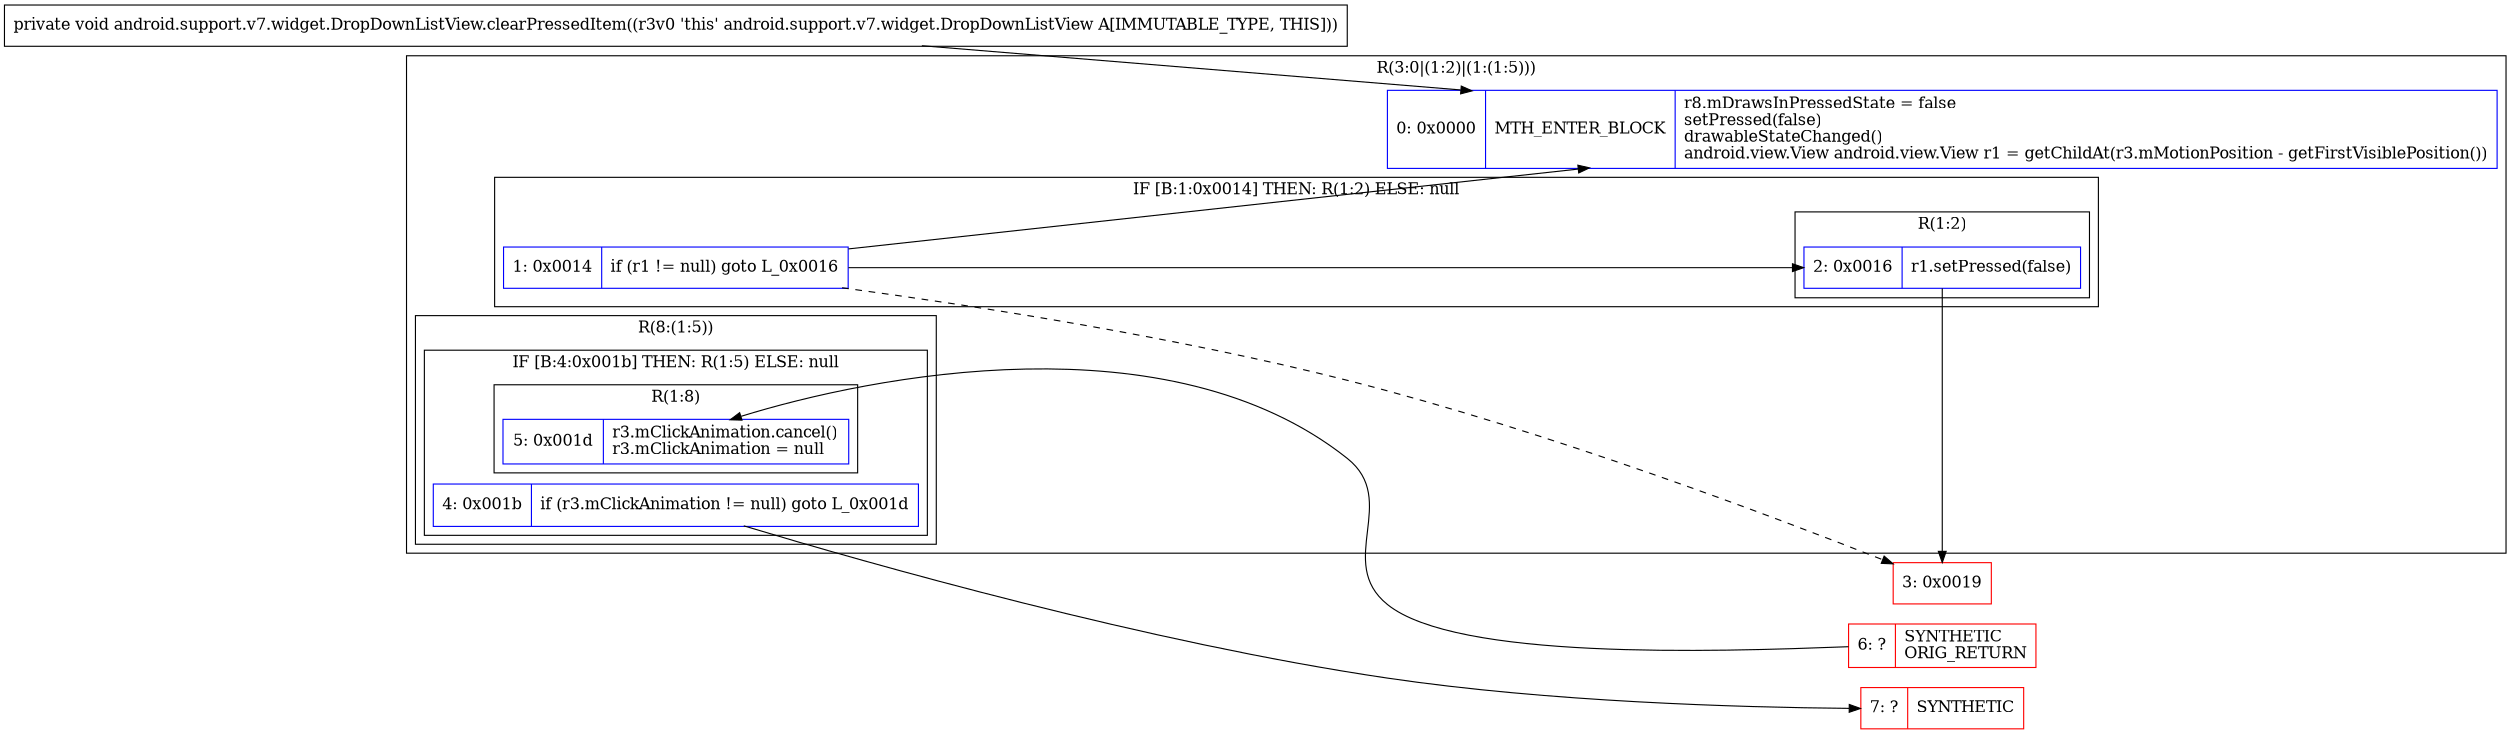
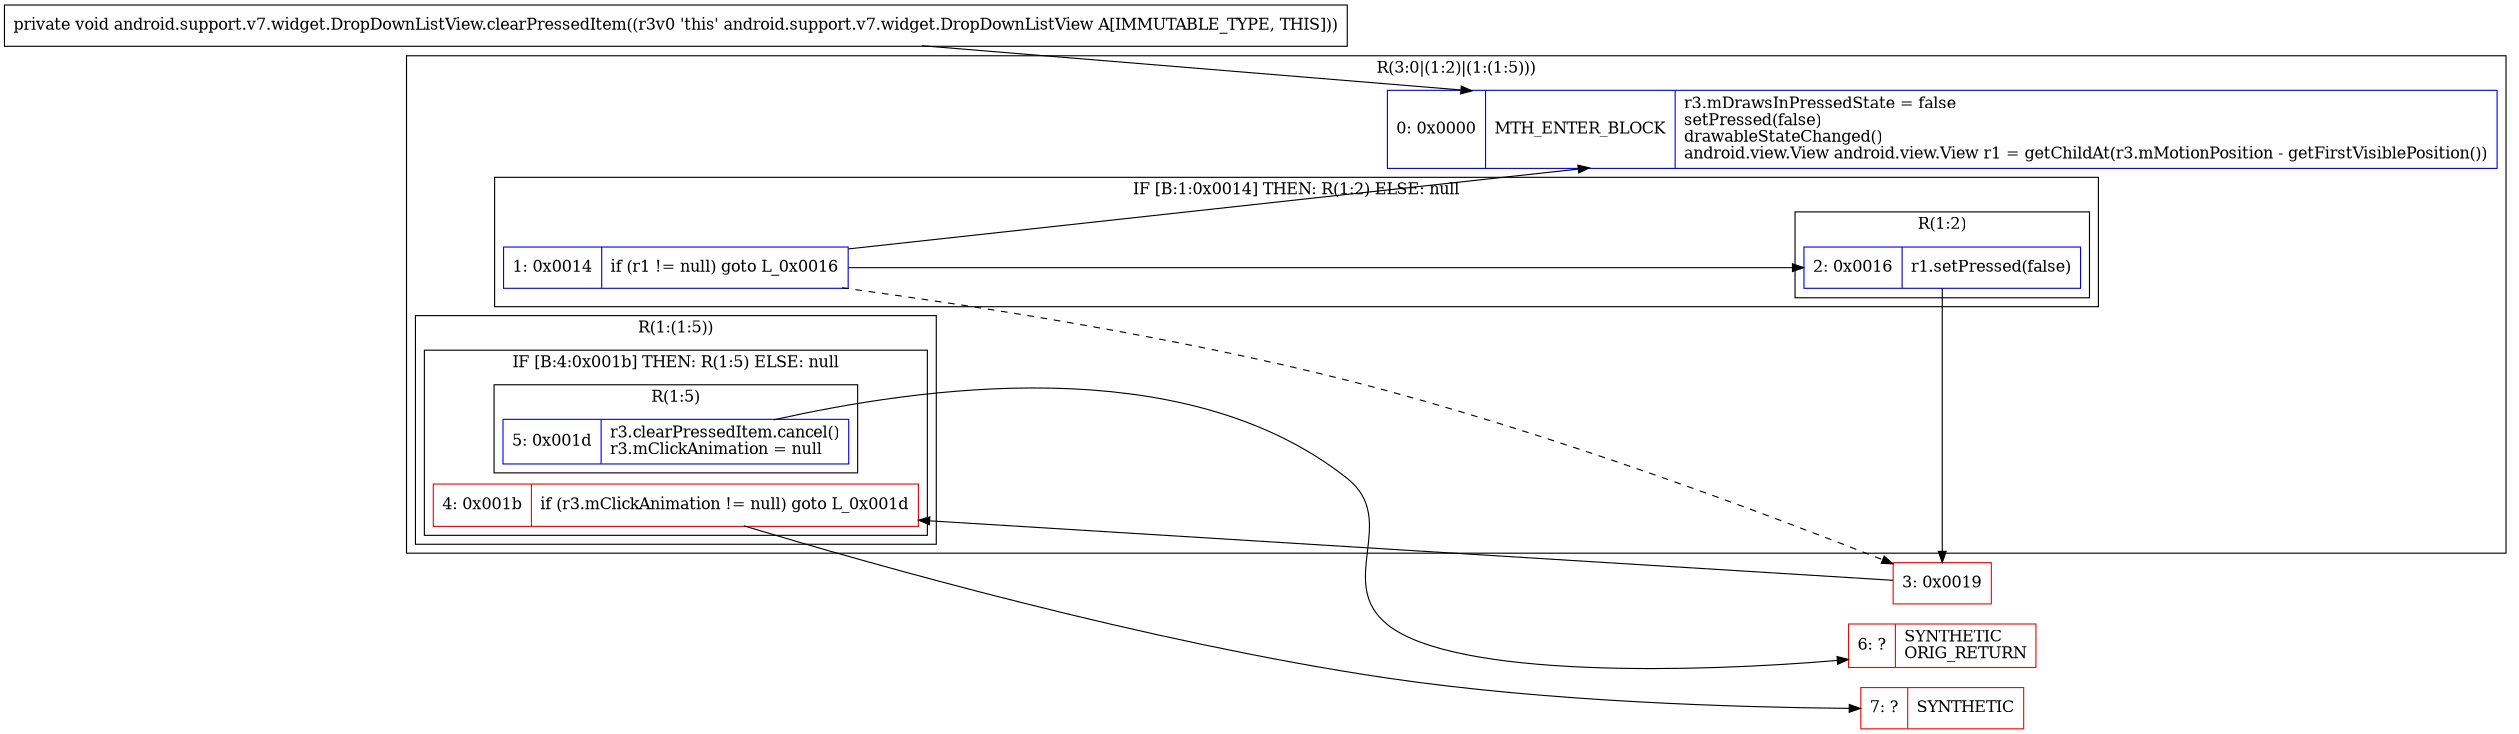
(1820, 104) -> (1820, 104)
(676, 328) -> (676, 328)
(676, 398) -> (676, 398)
(725, 433) -> (725, 433)
(1347, 458) -> (1354, 487)
(676, 505) -> (676, 505)
none -> (1339, 546)
